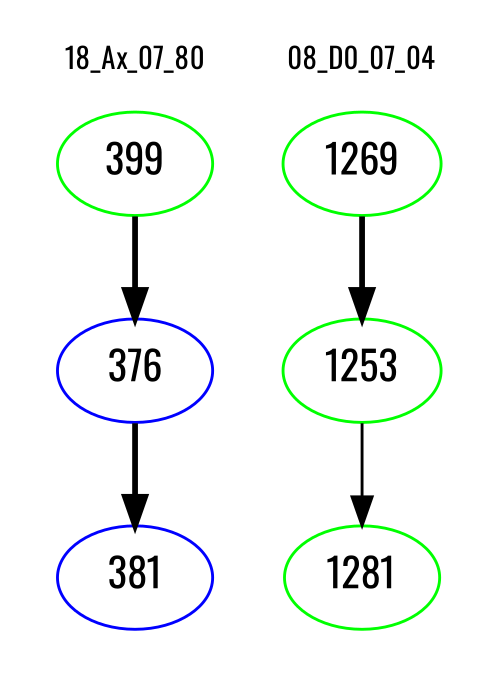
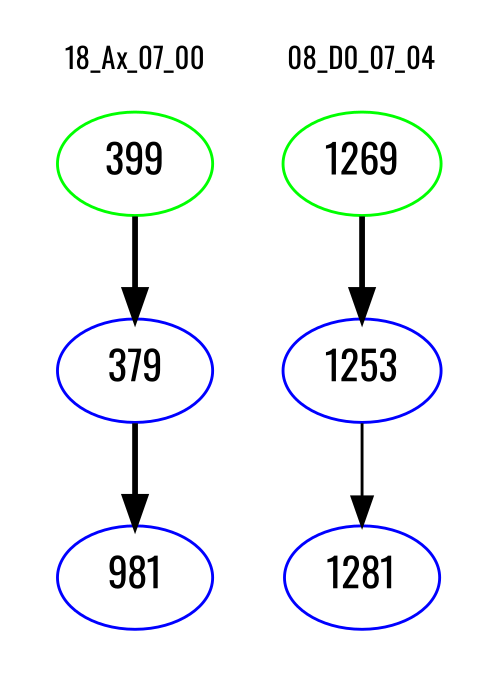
(135, 62) -> (135, 62)
(135, 371) -> (135, 371)
(362, 371) -> (362, 371)
(135, 578) -> (135, 578)
(362, 578) -> (362, 578)
